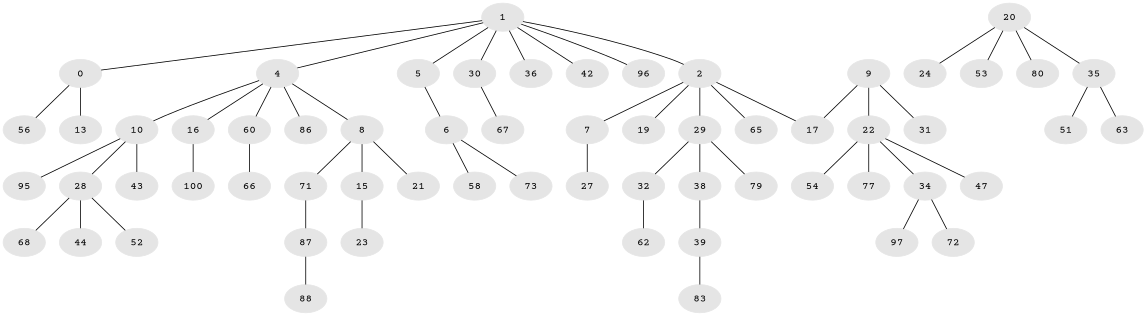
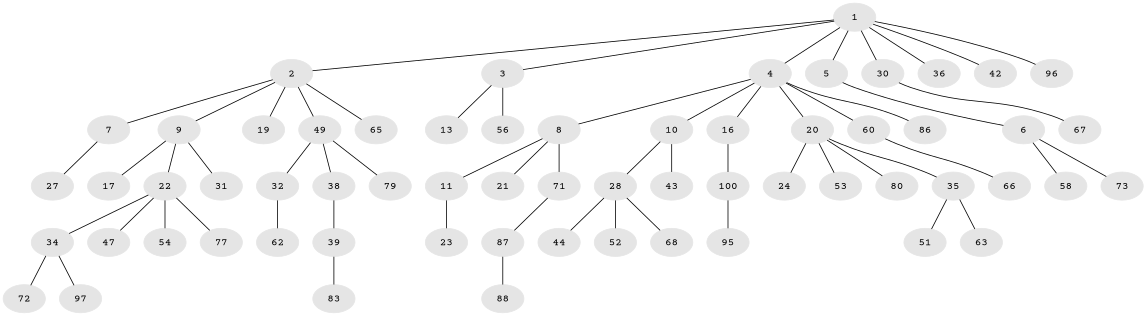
(81, 74) -> (503, 74)
(756, 102) -> (235, 102)
none -> (791, 102)
(700, 130) -> (320, 130)
(81, 158) -> (728, 214)
(362, 186) -> (446, 186)
